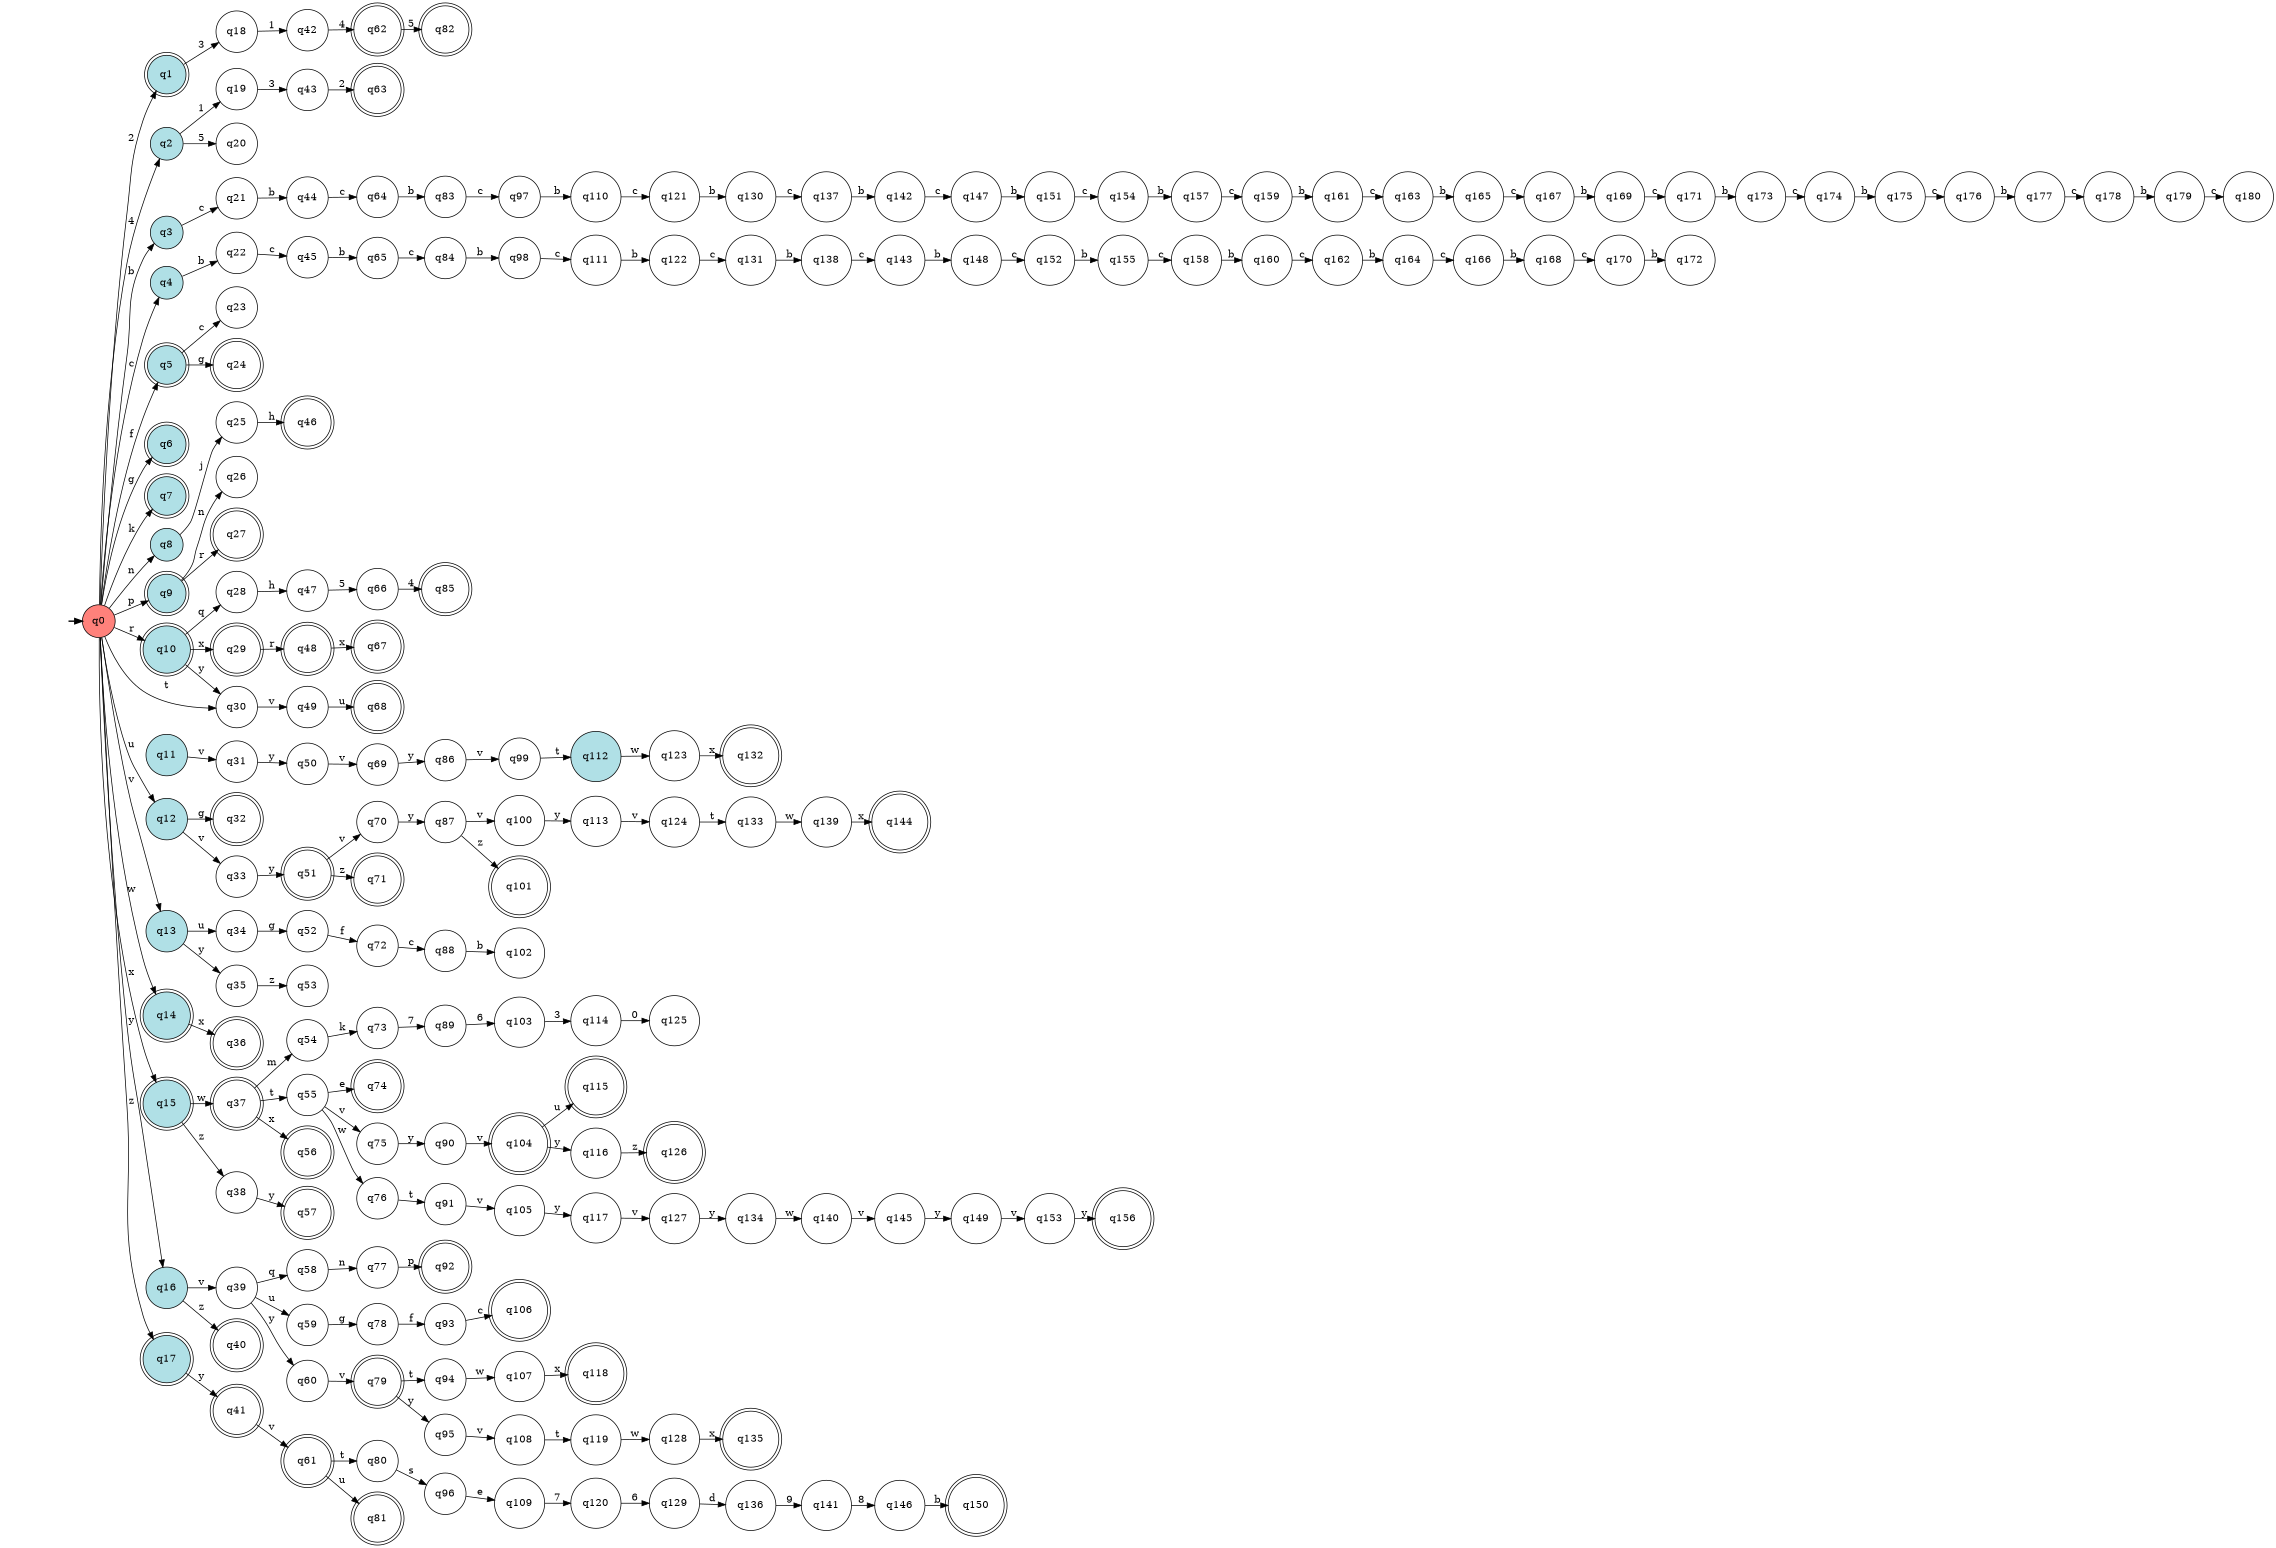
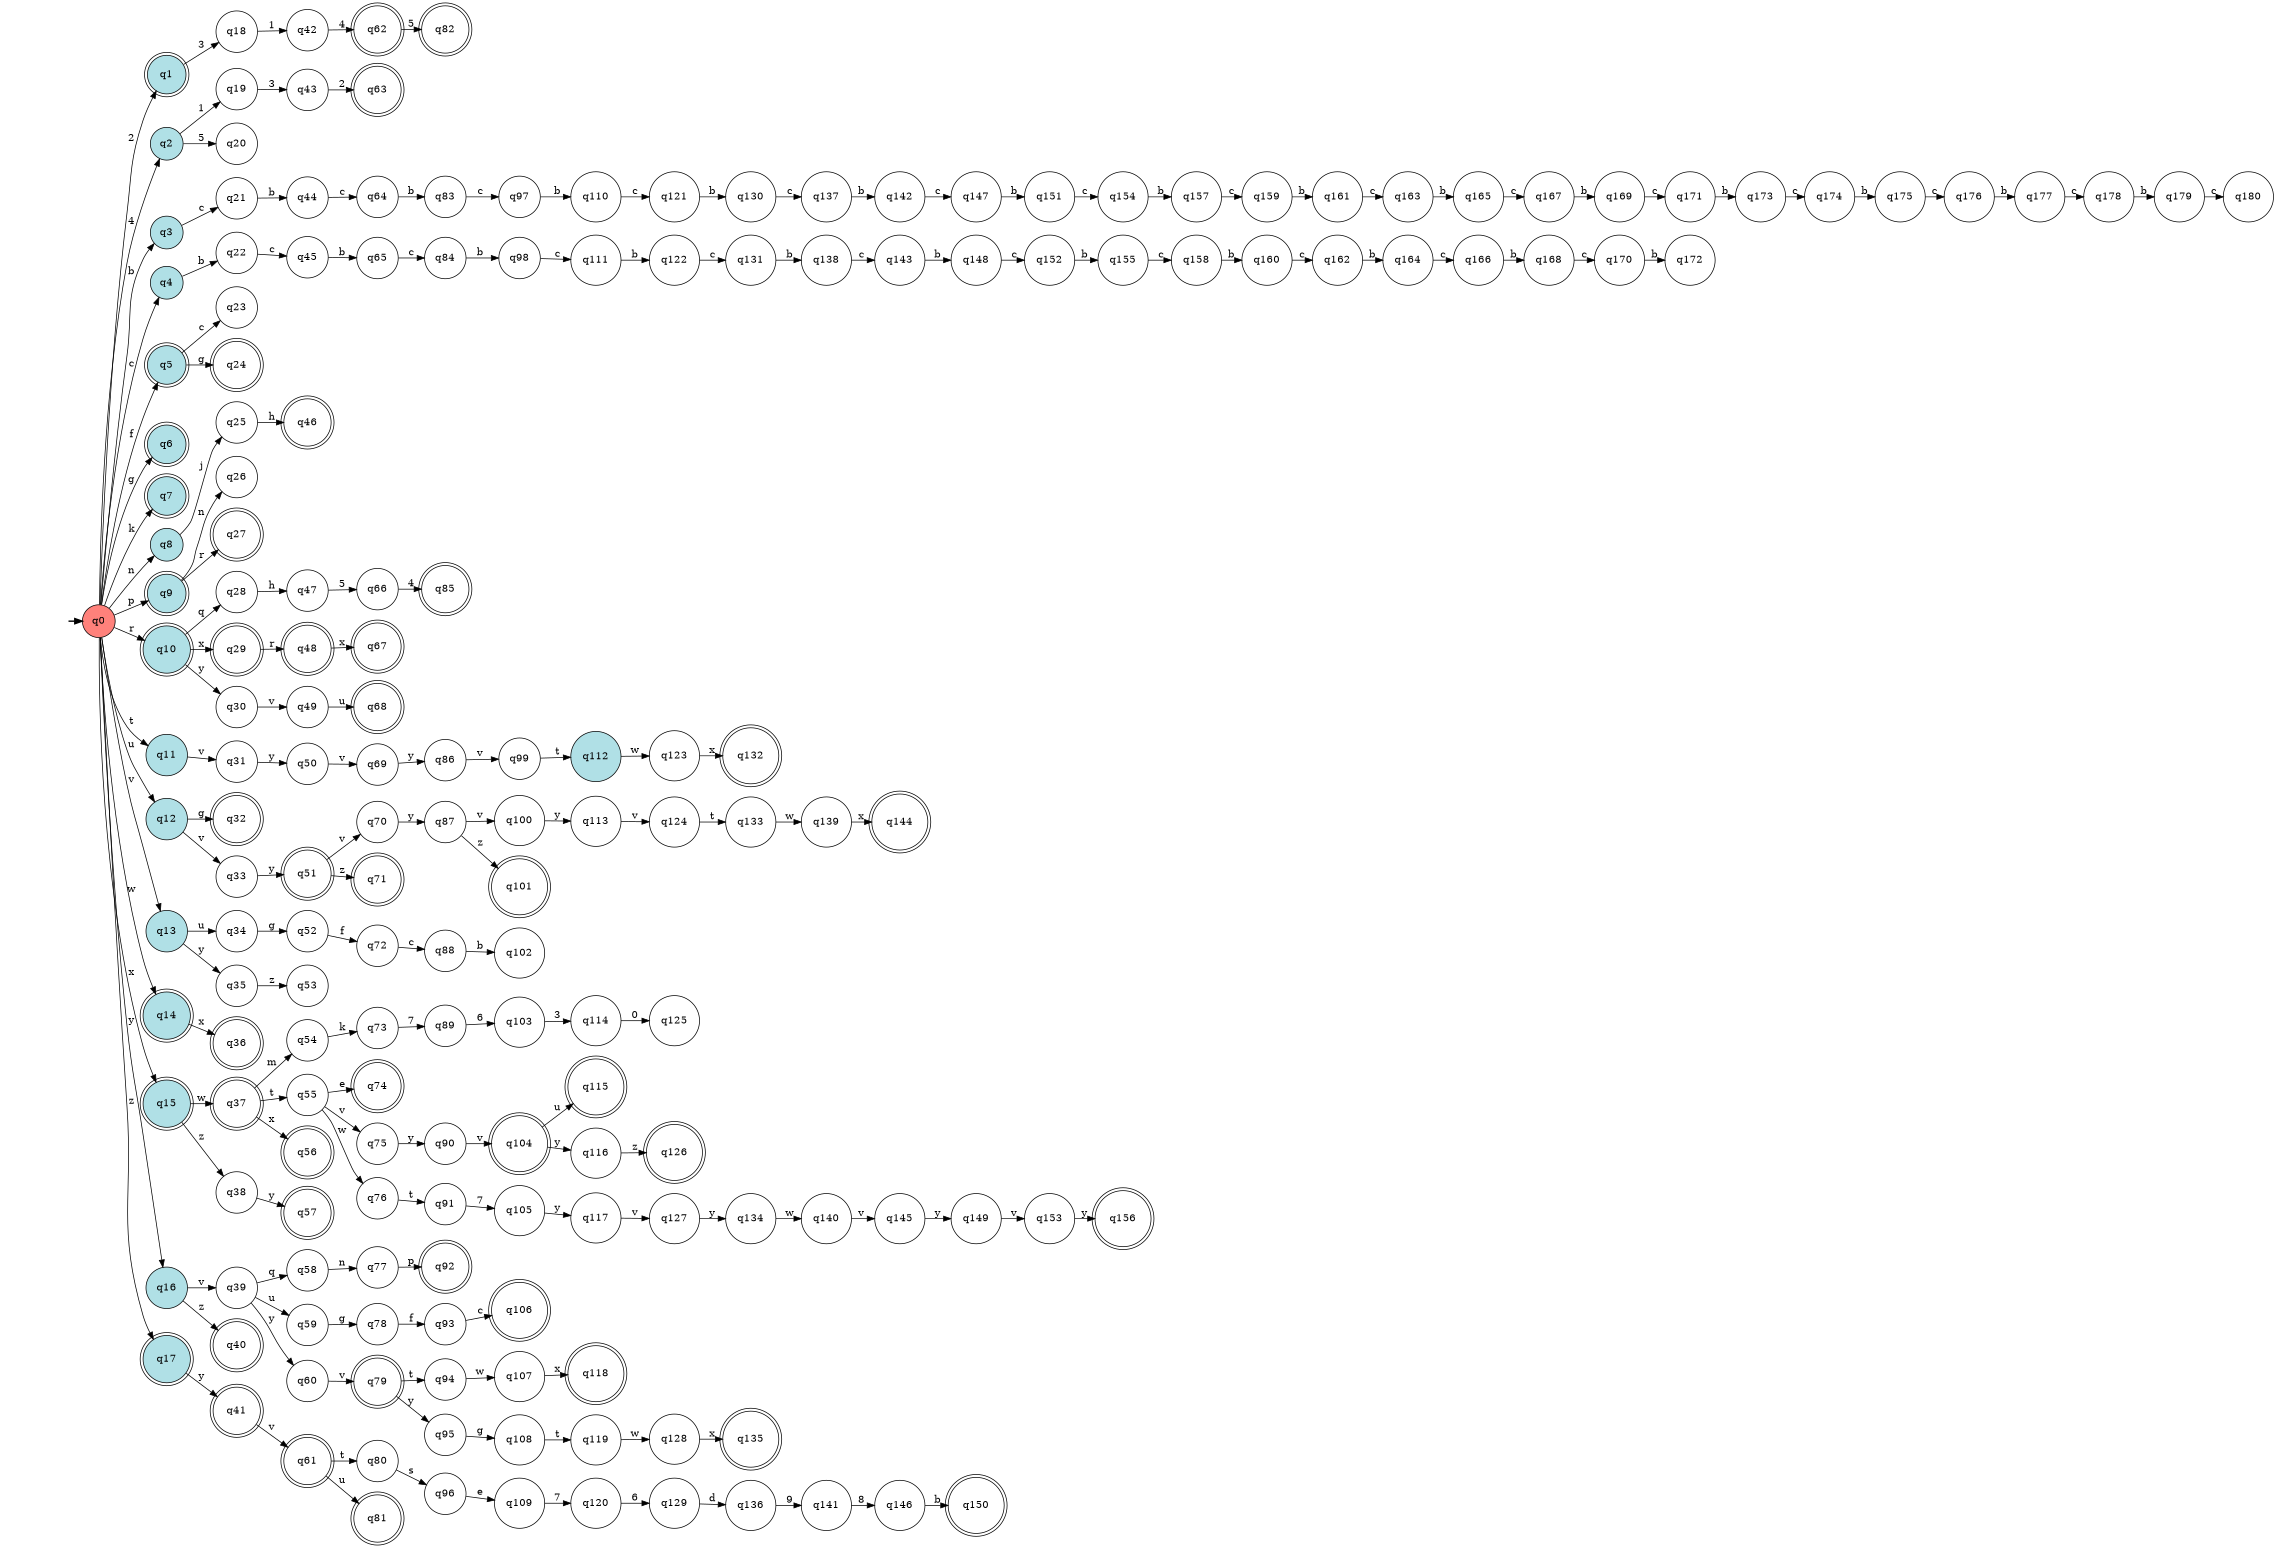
(143, 691) -> (123, 720)
(480, 1201) -> (480, 1201)
(480, 1431) -> (480, 1431)
